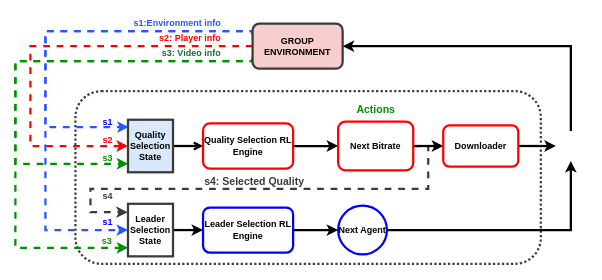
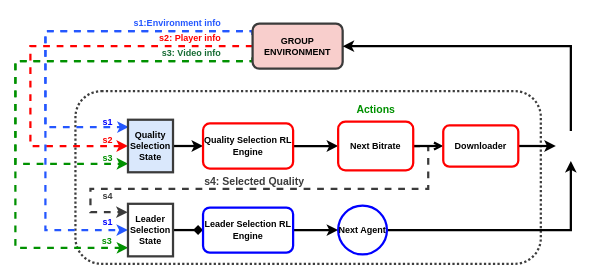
(193, 146) -> (193, 146)
(433, 146) -> (433, 146)
(193, 230) -> (192, 230)
